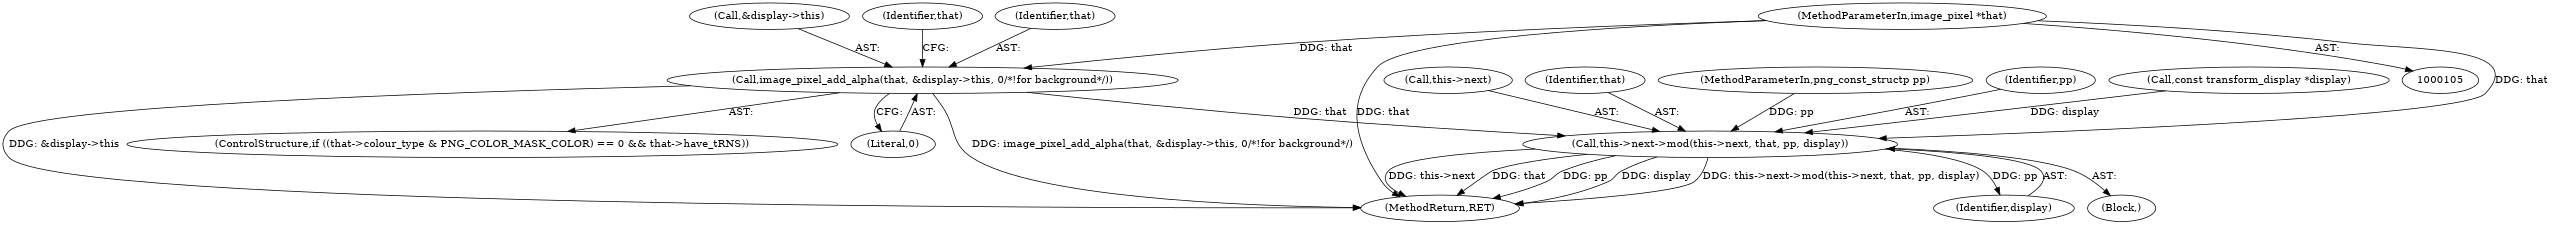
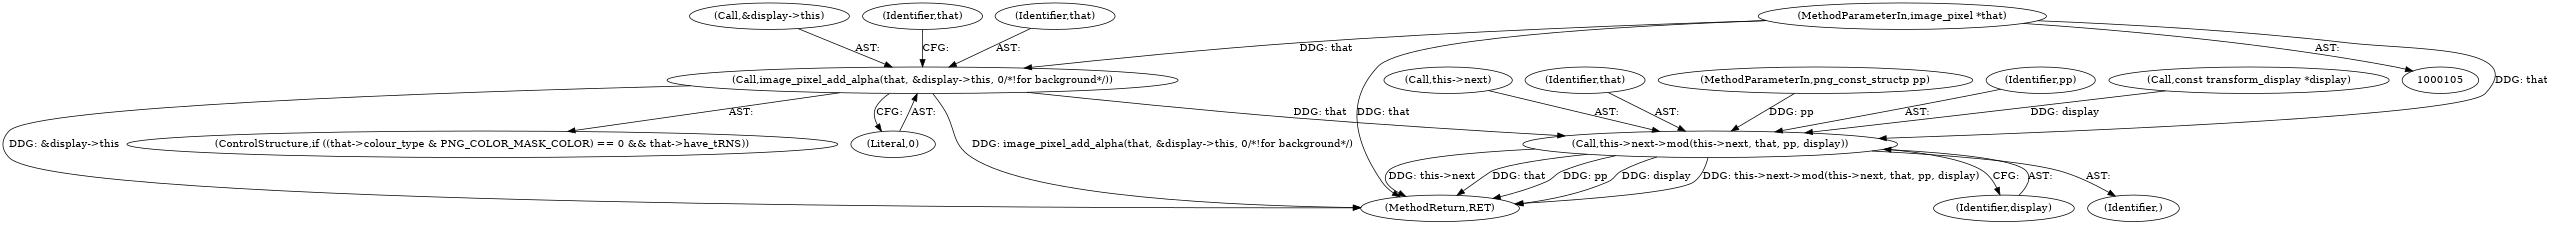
(2015, 176) -> (2008, 176)
(2122, 208) -> (2133, 208)
